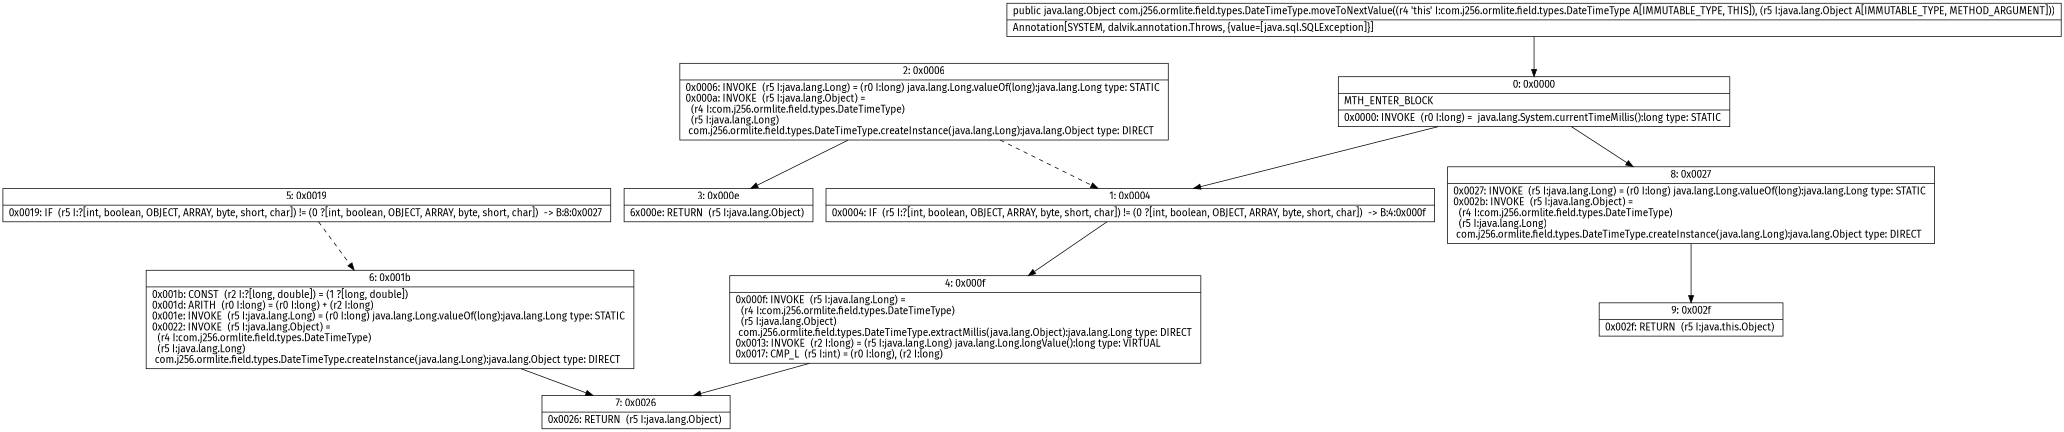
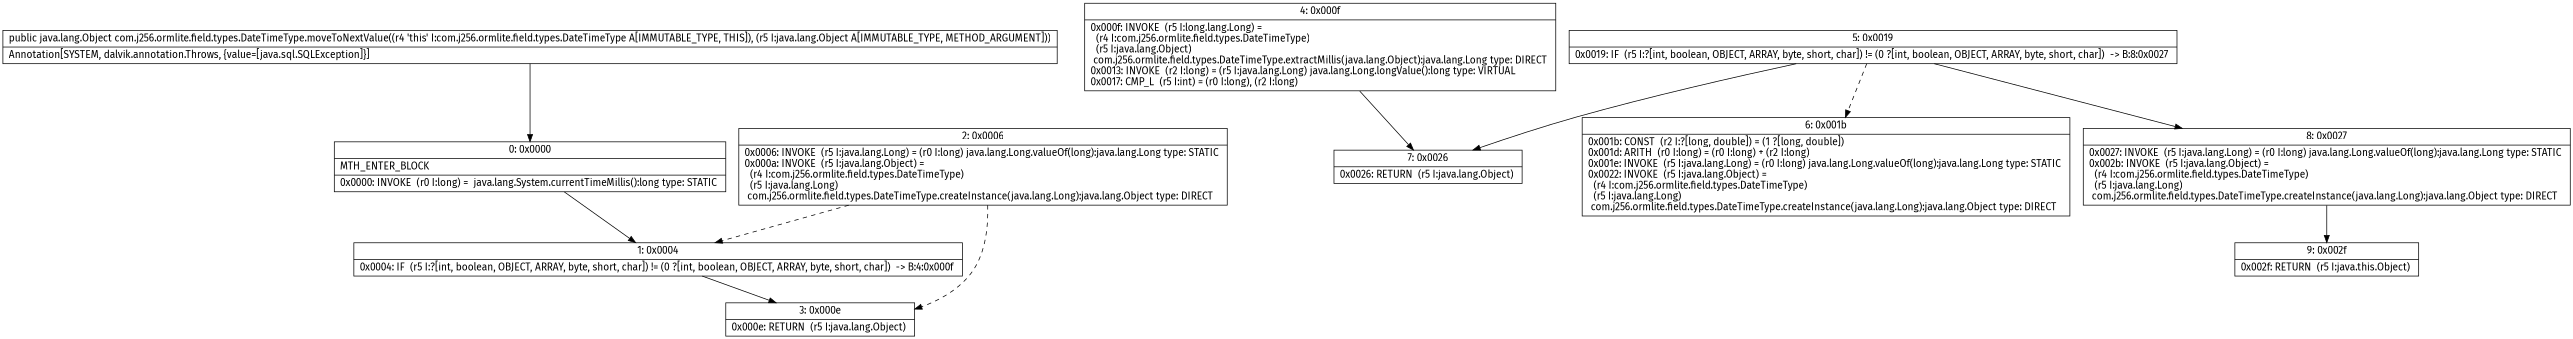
(1599, 145) -> (2055, 95)
(803, 163) -> (974, 269)
(719, 213) -> (820, 327)
(1071, 247) -> (736, 288)
(822, 300) -> (1178, 28)
(554, 381) -> (1637, 101)
